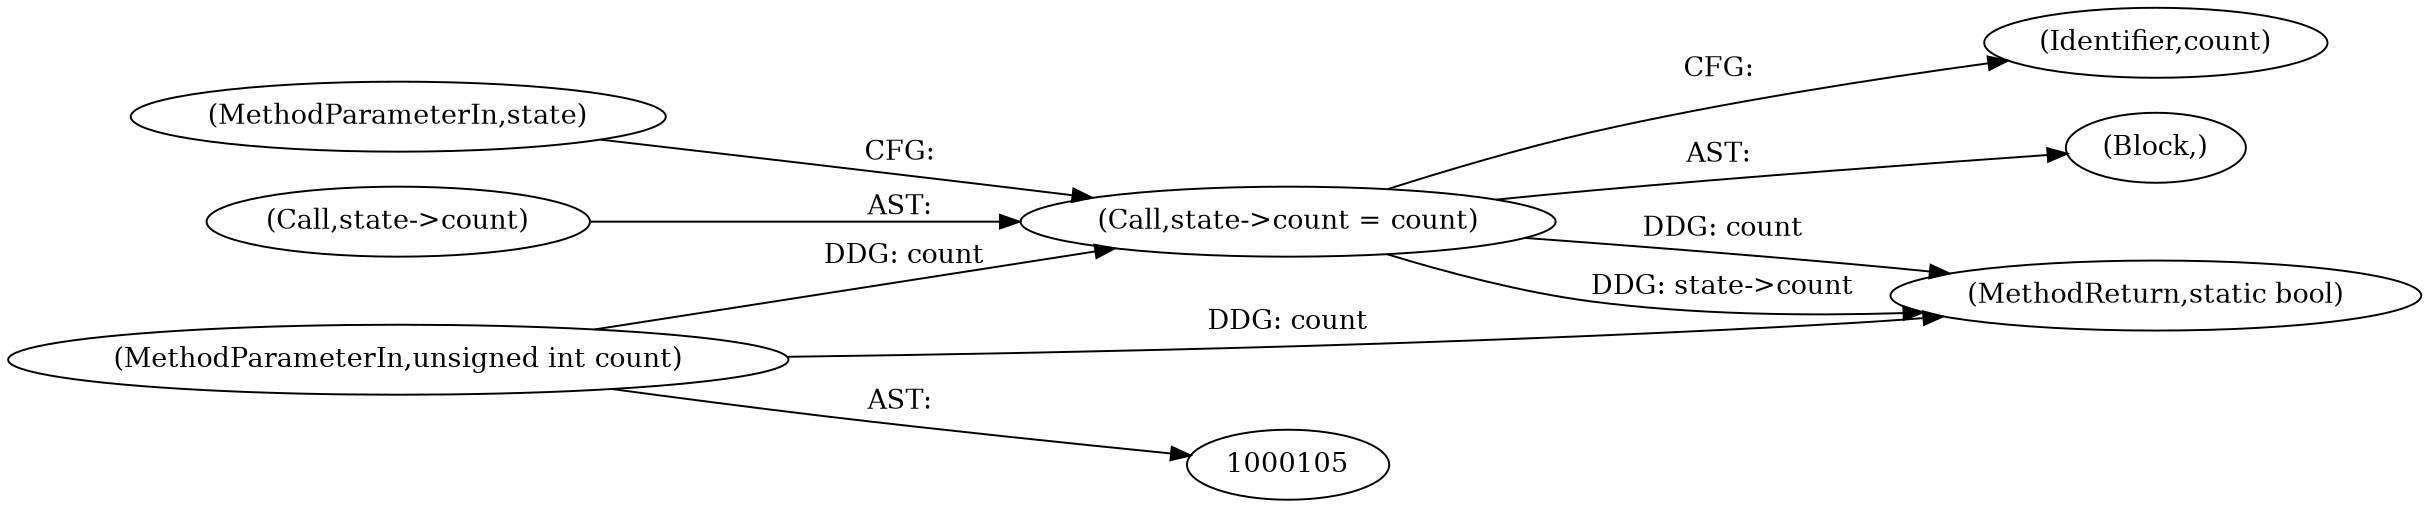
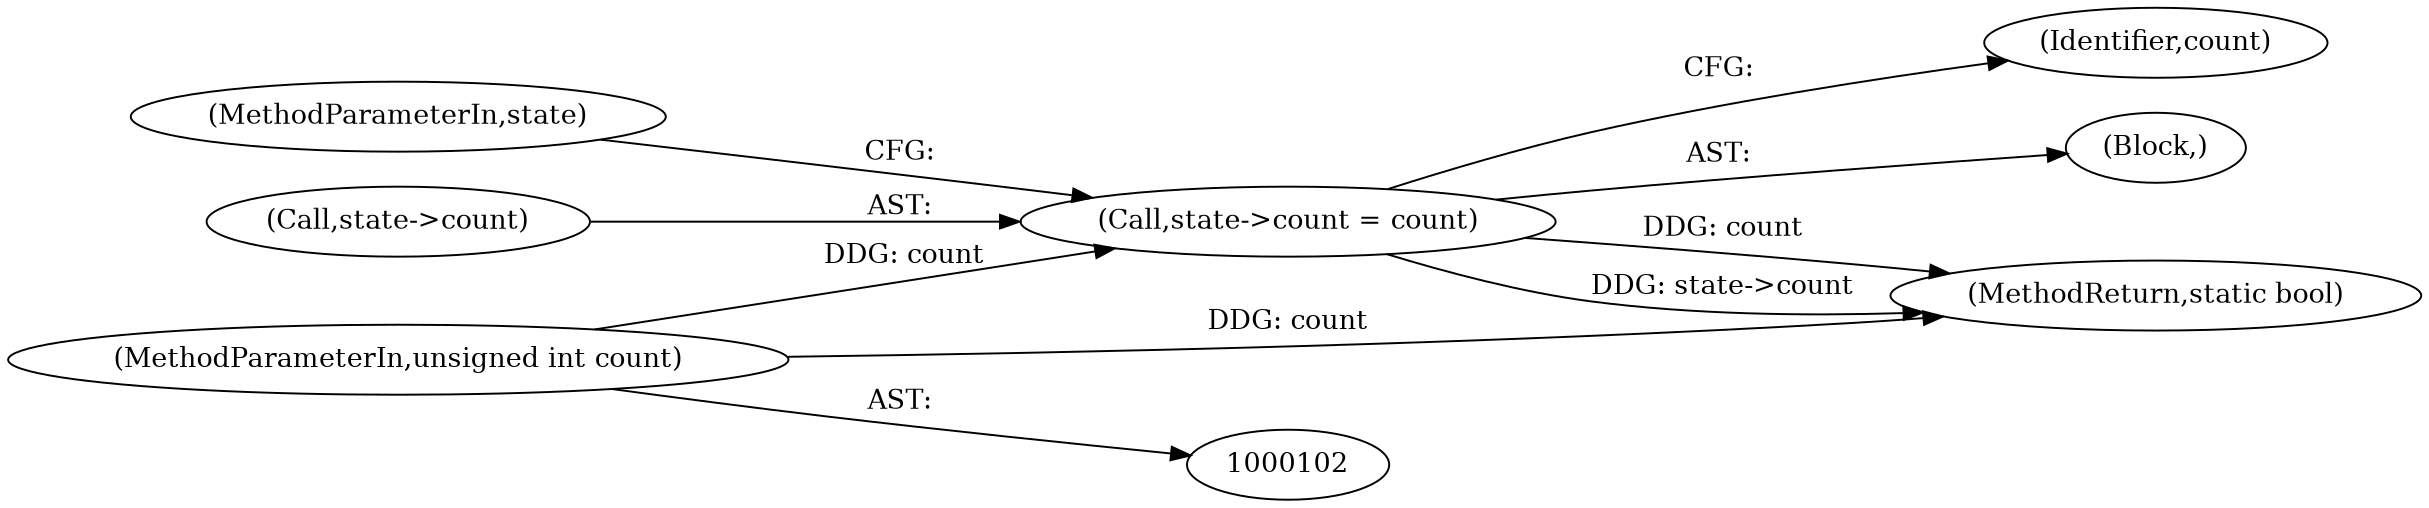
(1288, 465) -> (1288, 465)
